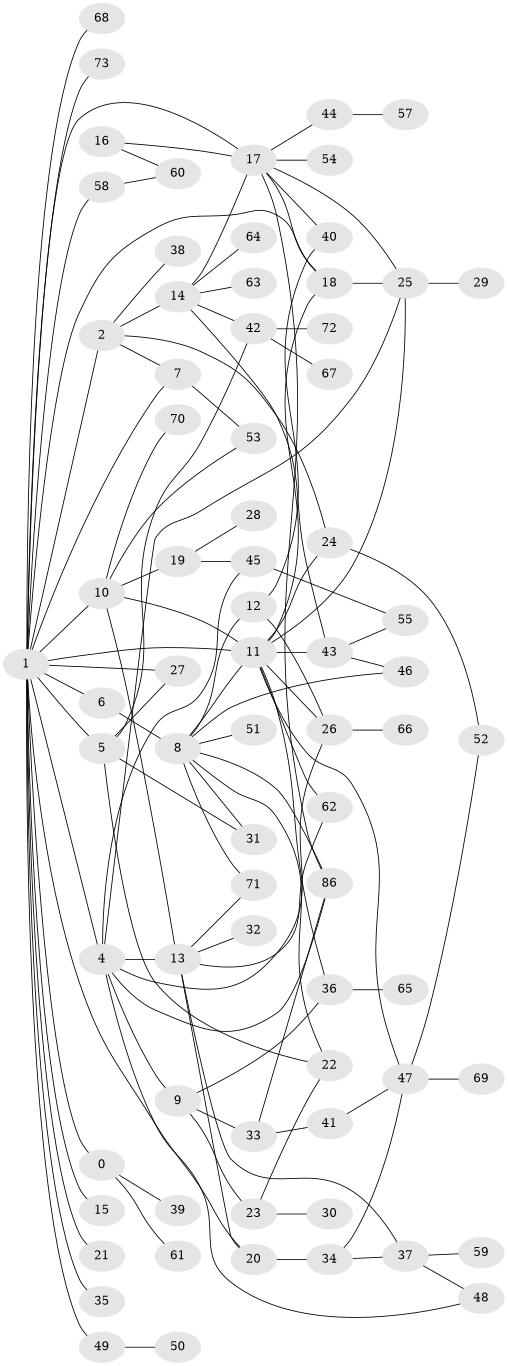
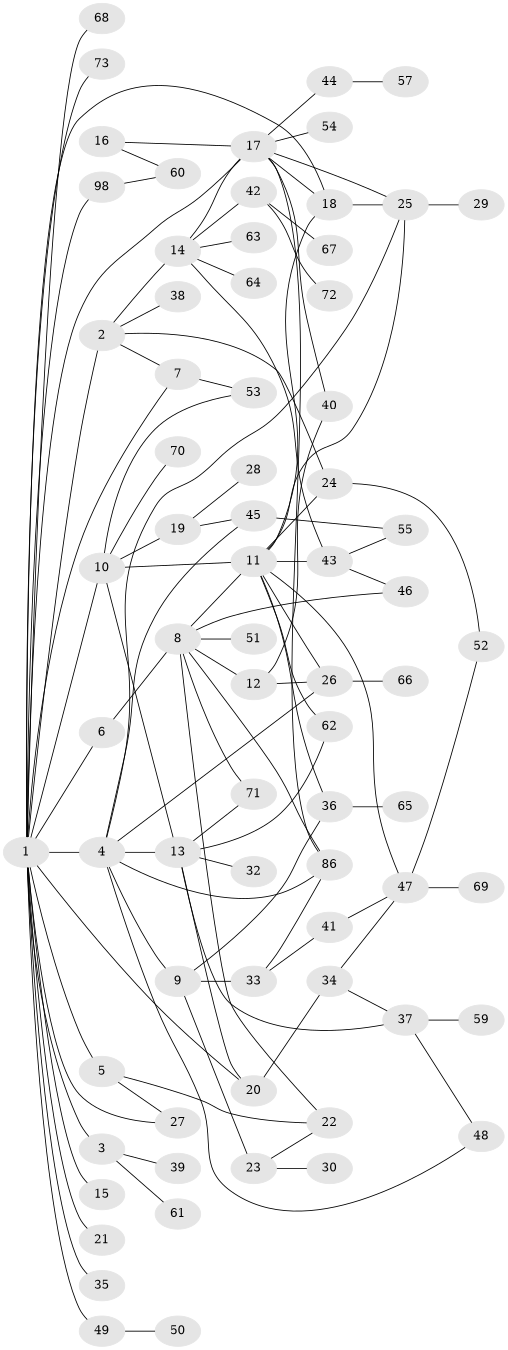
(102, 187) -> (102, 187)
(149, 531) -> none
(135, 649) -> none
(254, 840) -> none
(102, 1165) -> (102, 1149)
